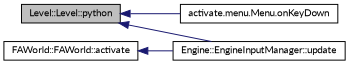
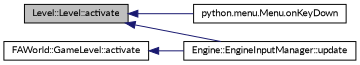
(71, 14) -> (76, 14)
(259, 14) -> (270, 14)
(71, 51) -> (76, 51)
